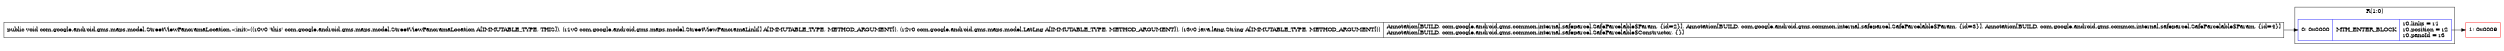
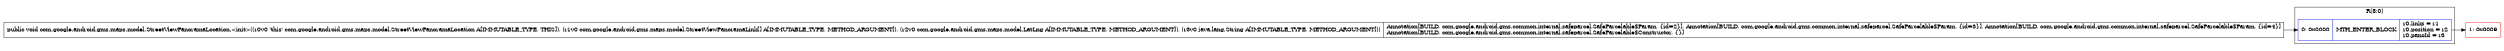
(2375, 12) -> (2375, 12)
